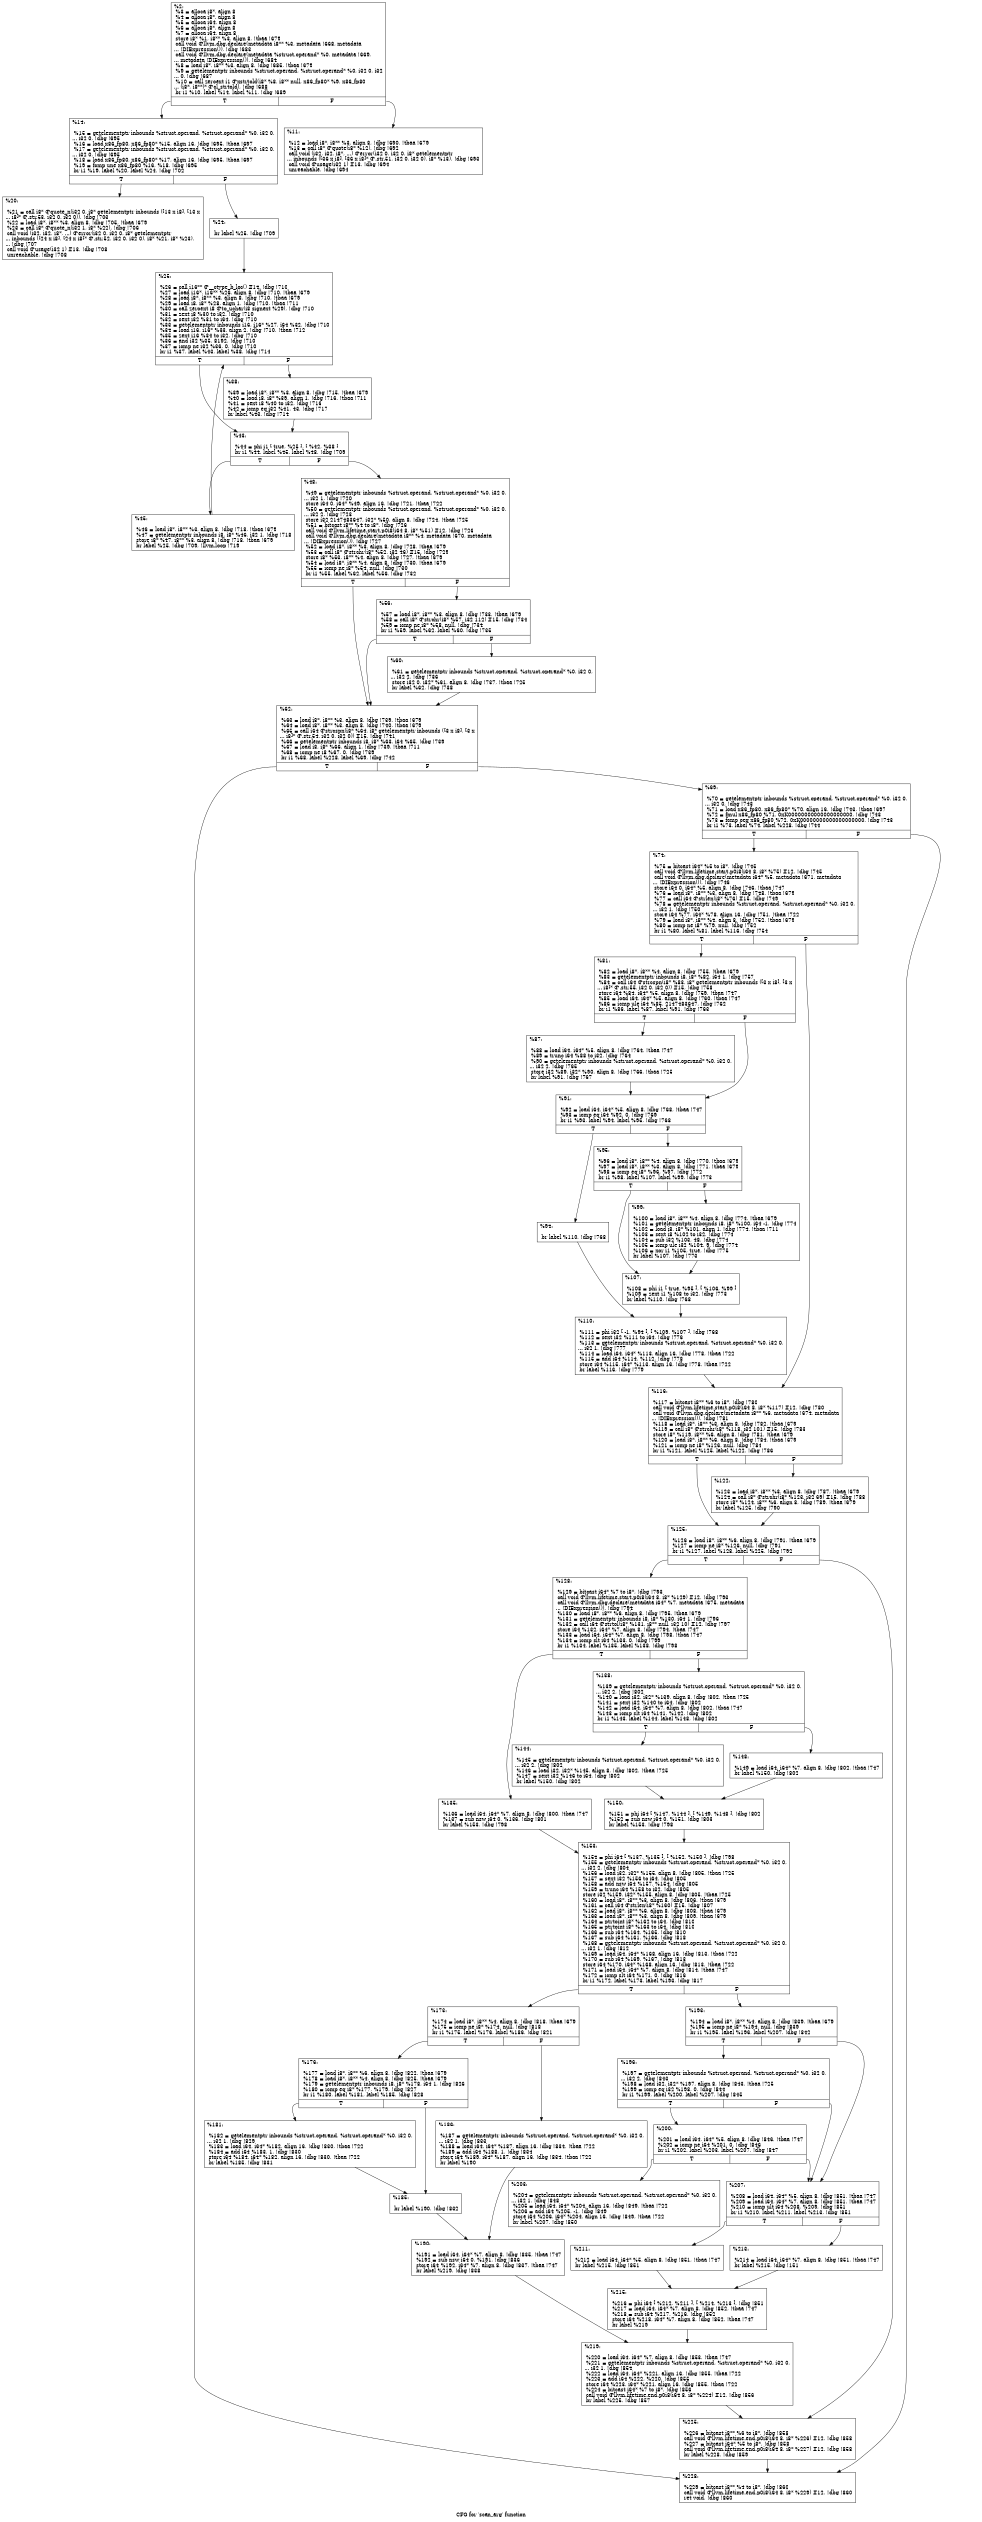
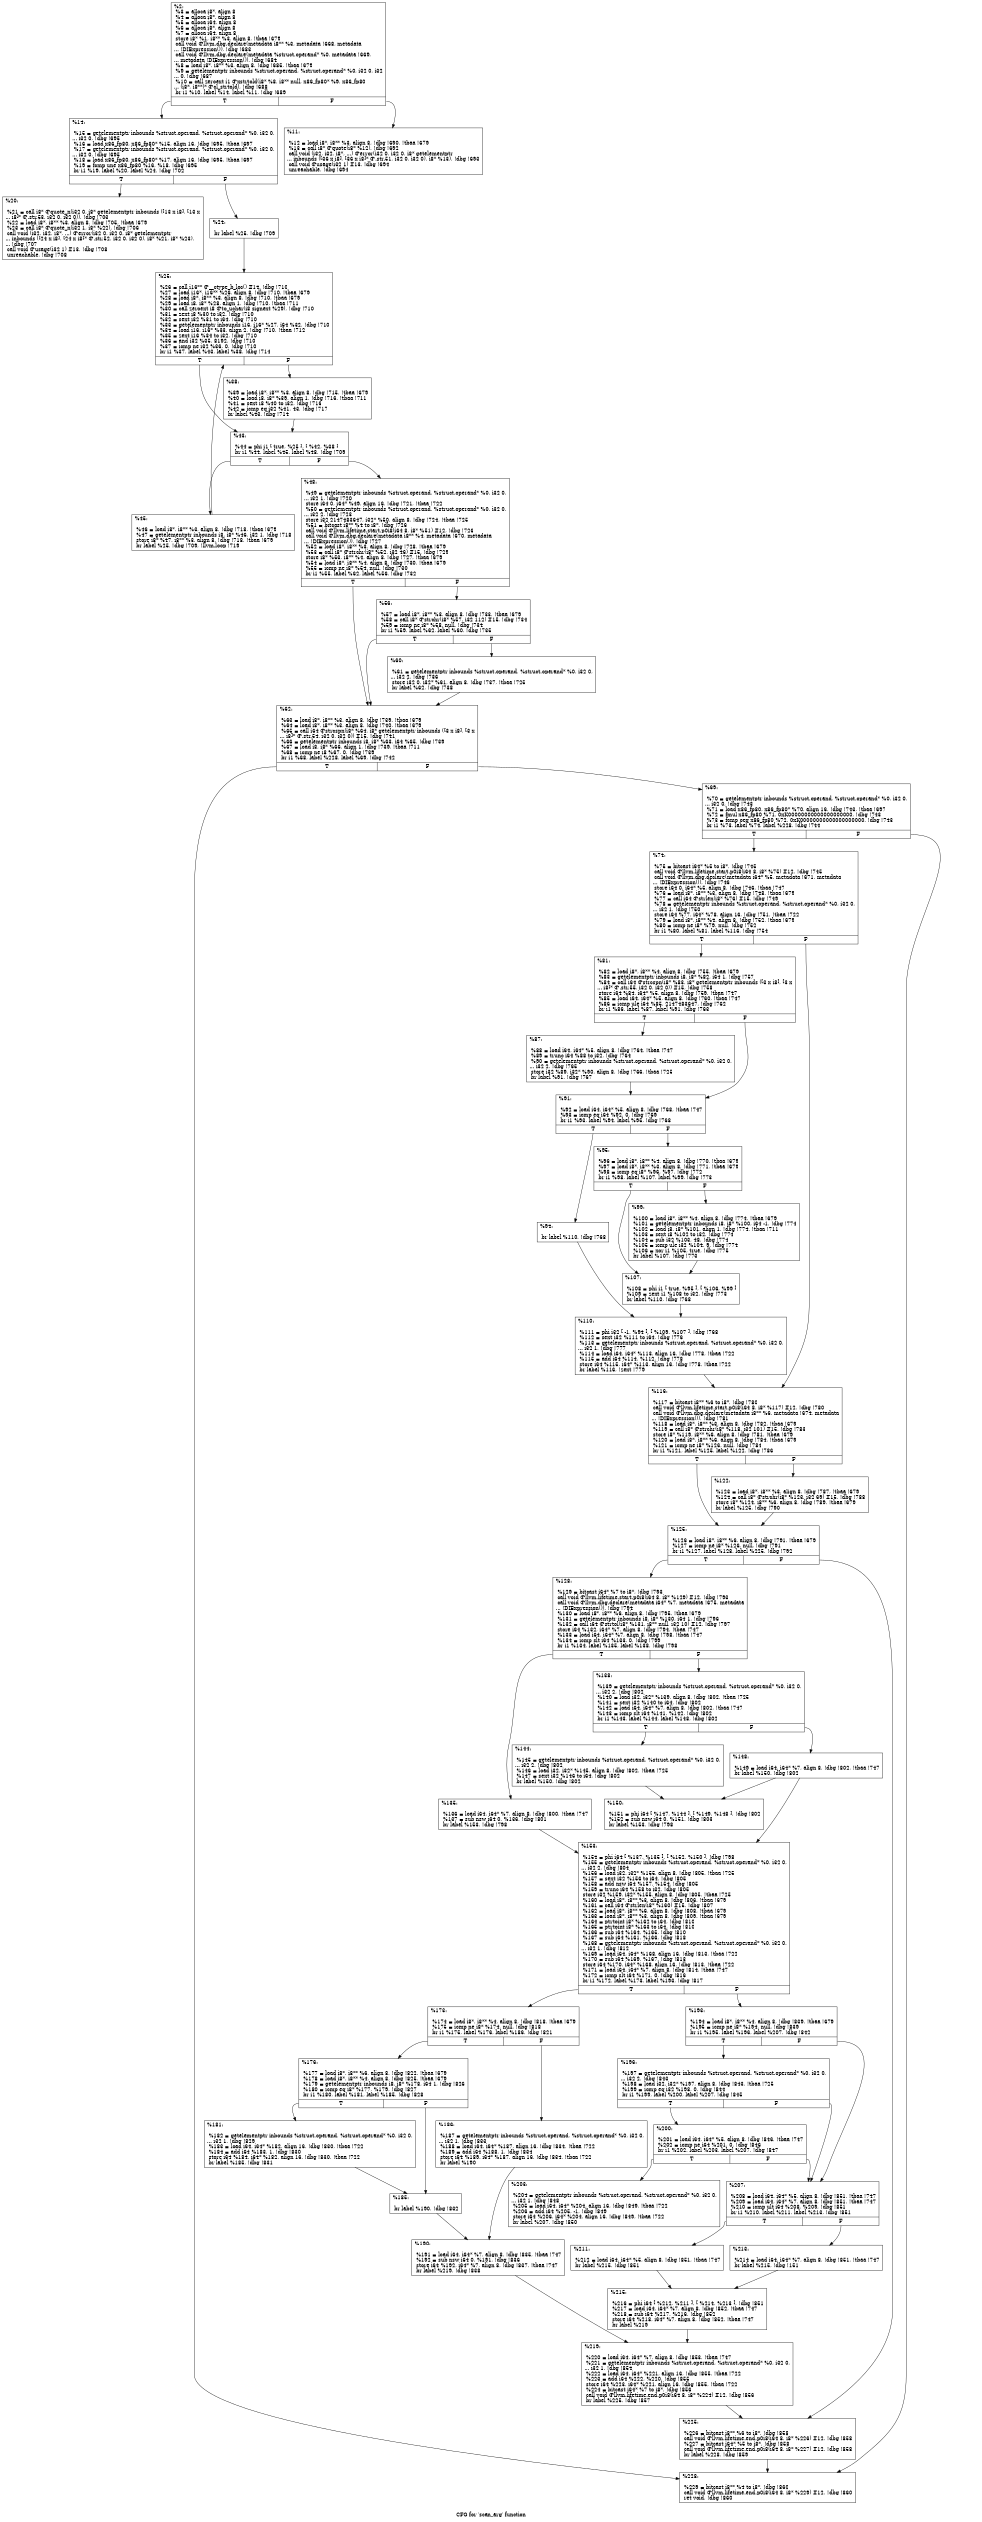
(611, 1370) -> (611, 1370)
(684, 1834) -> (781, 1810)
